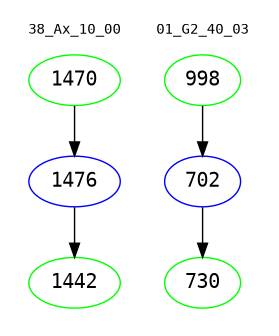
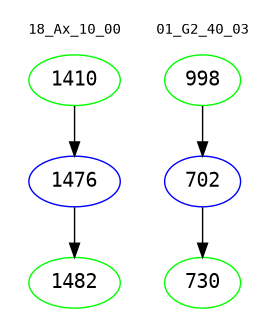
(75, 30) -> (75, 30)
(75, 80) -> (75, 80)
(75, 283) -> (75, 283)
